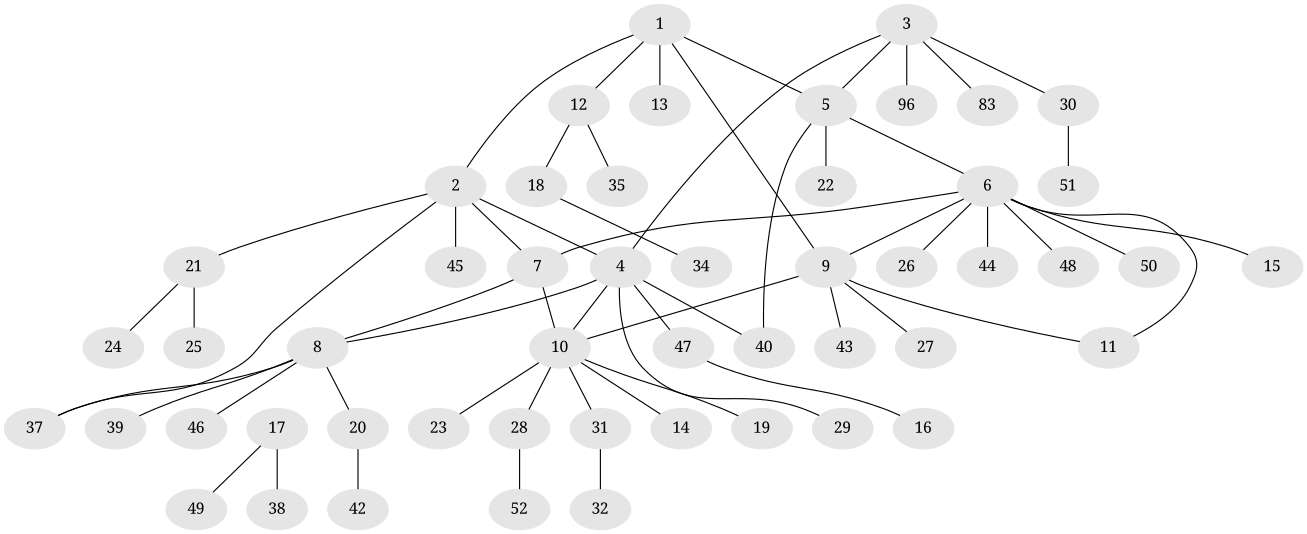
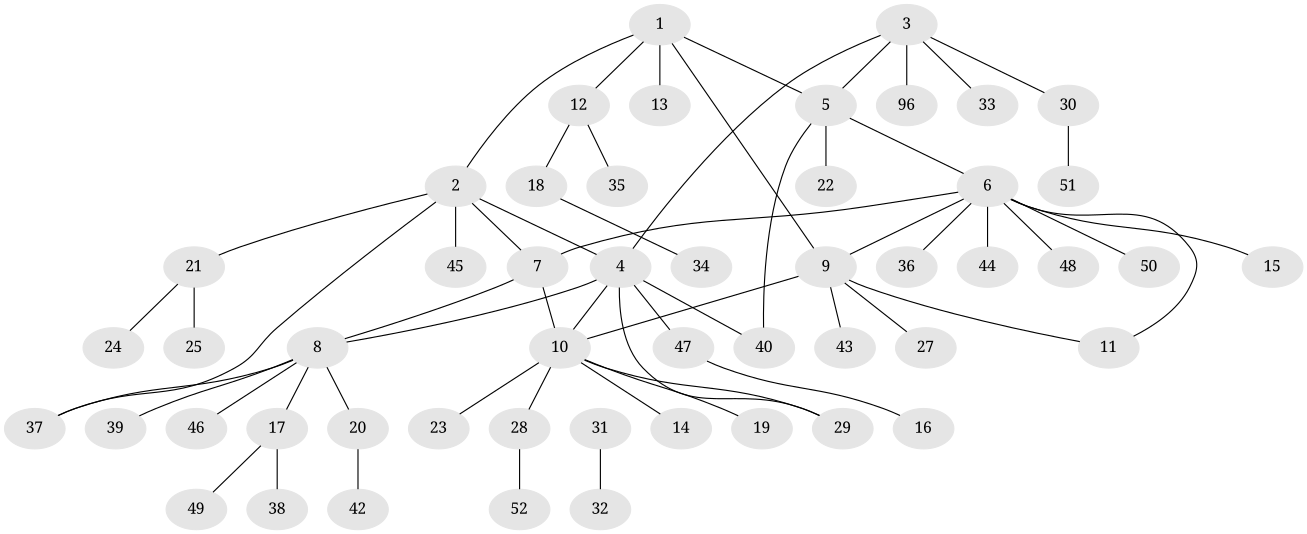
(988, 105) -> (988, 105)
(907, 267) -> (907, 267)
none -> (297, 388)
(580, 388) -> (702, 387)
